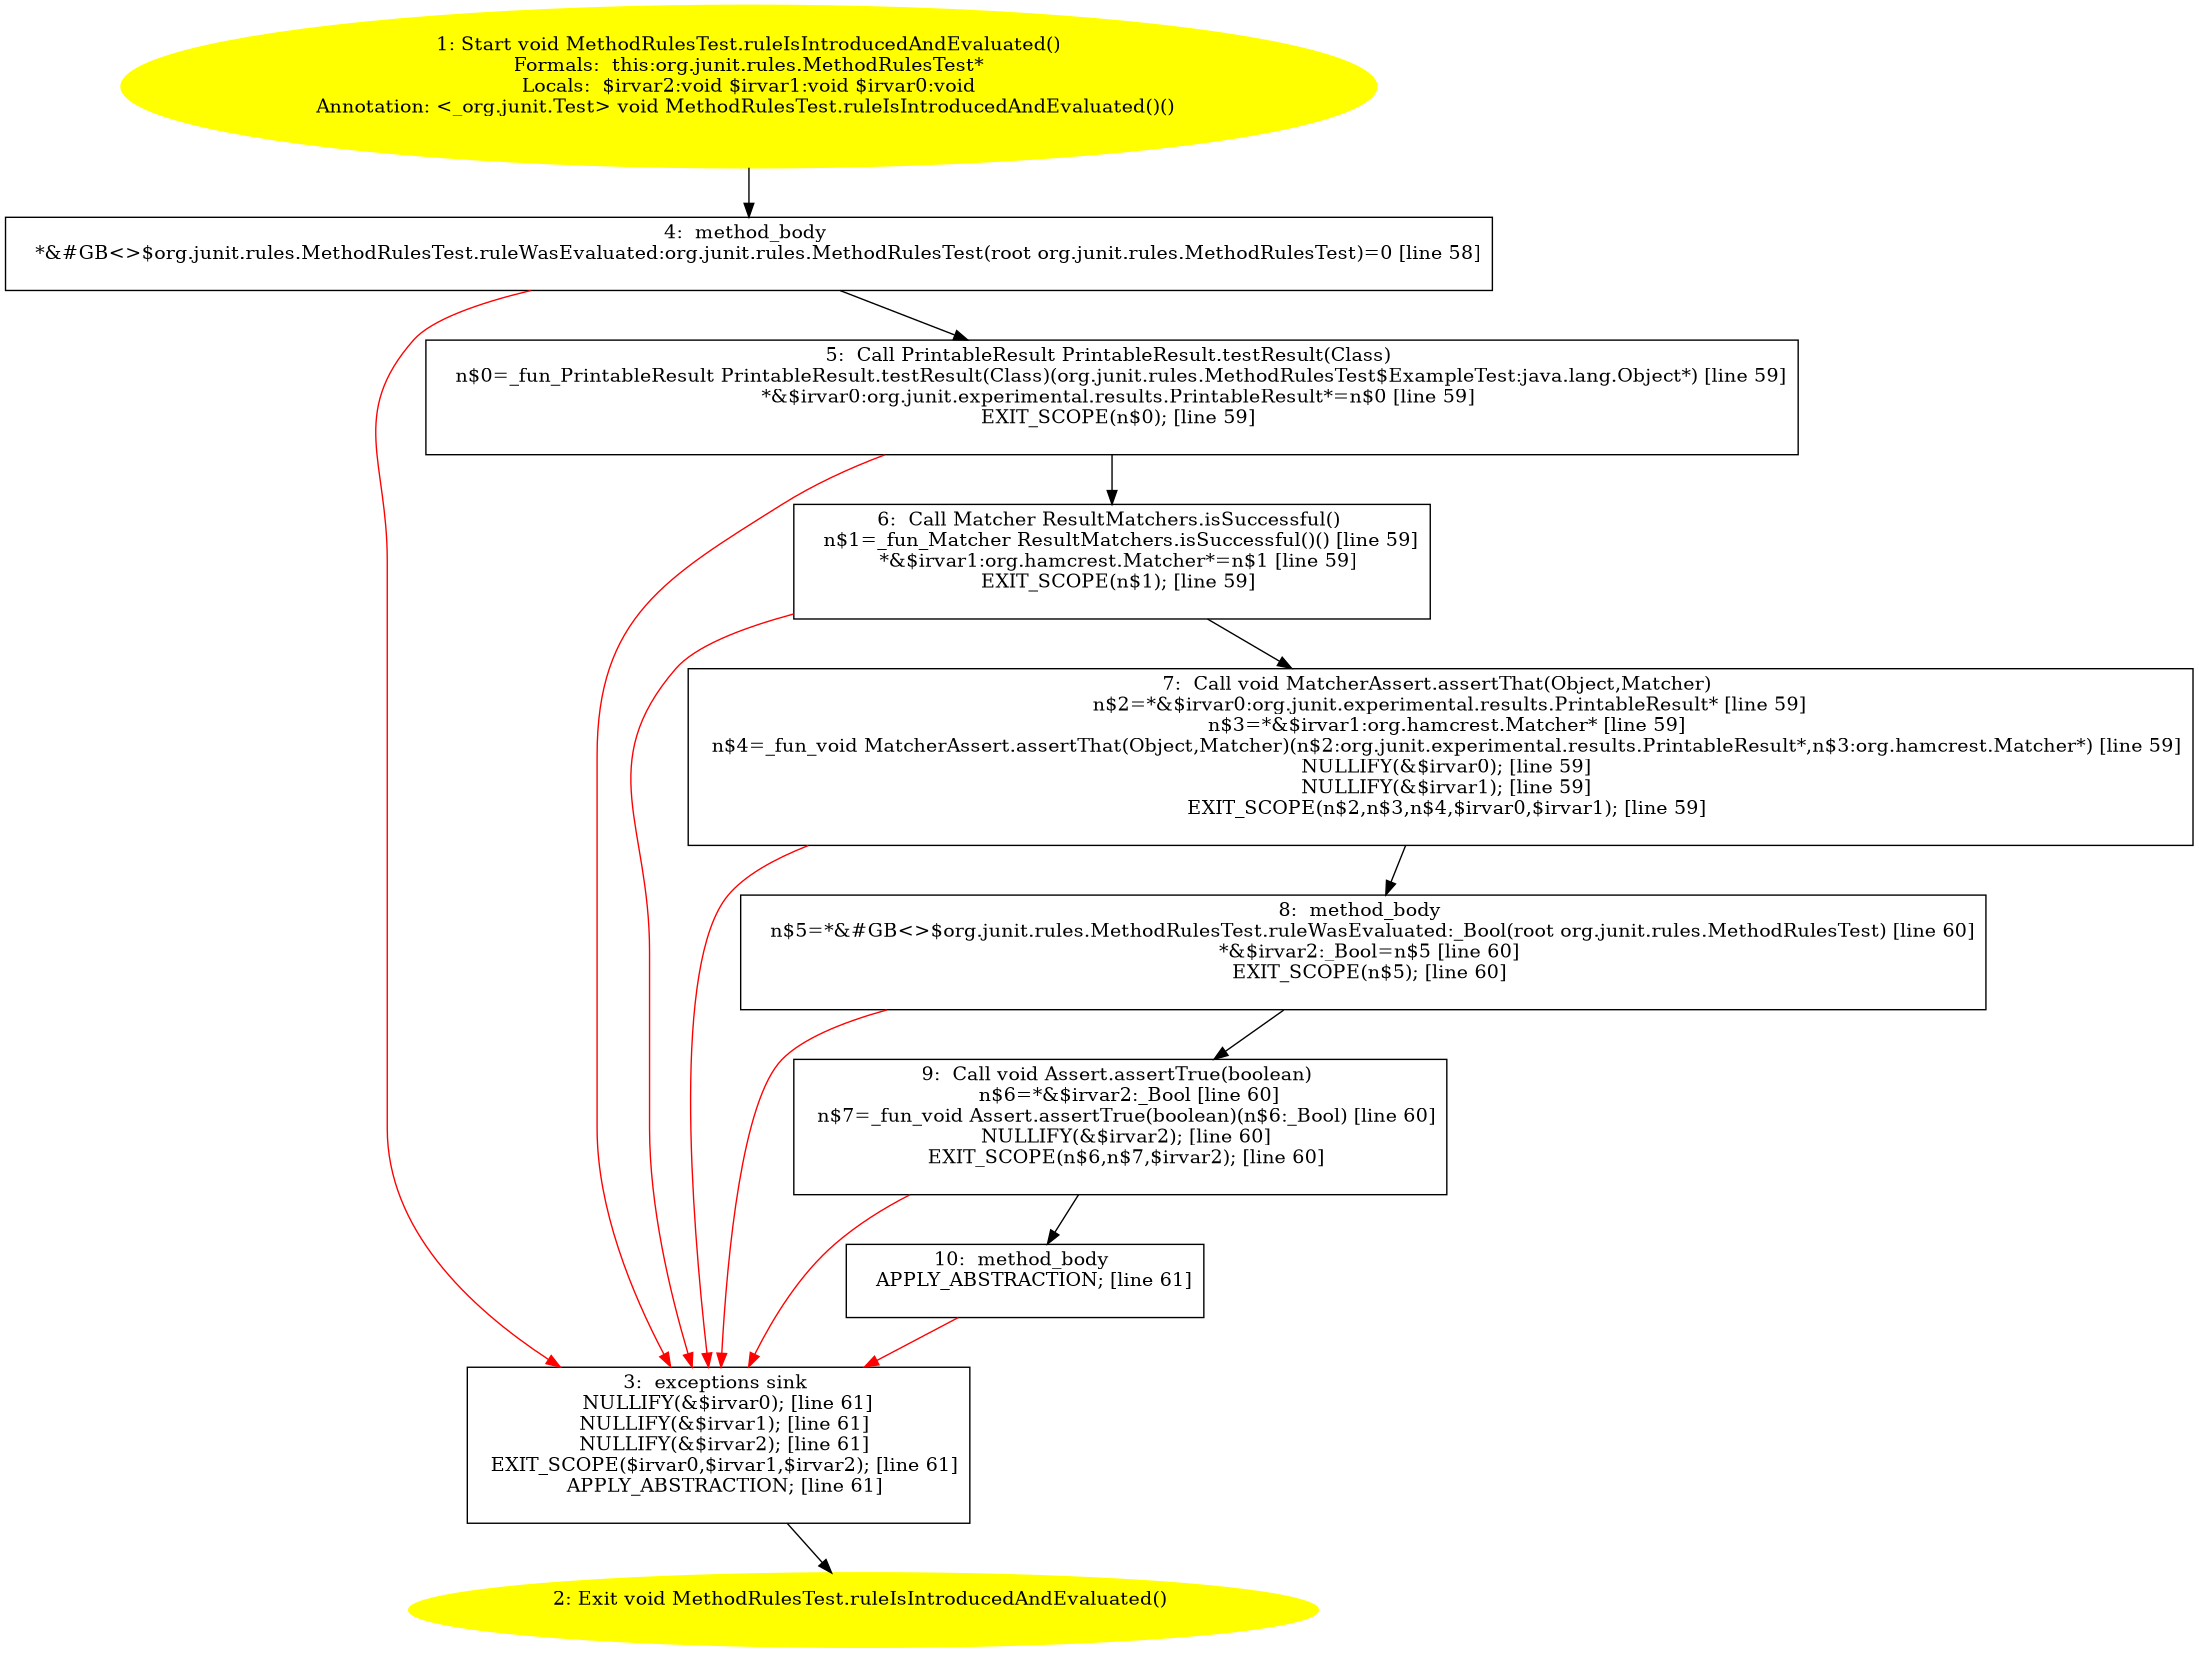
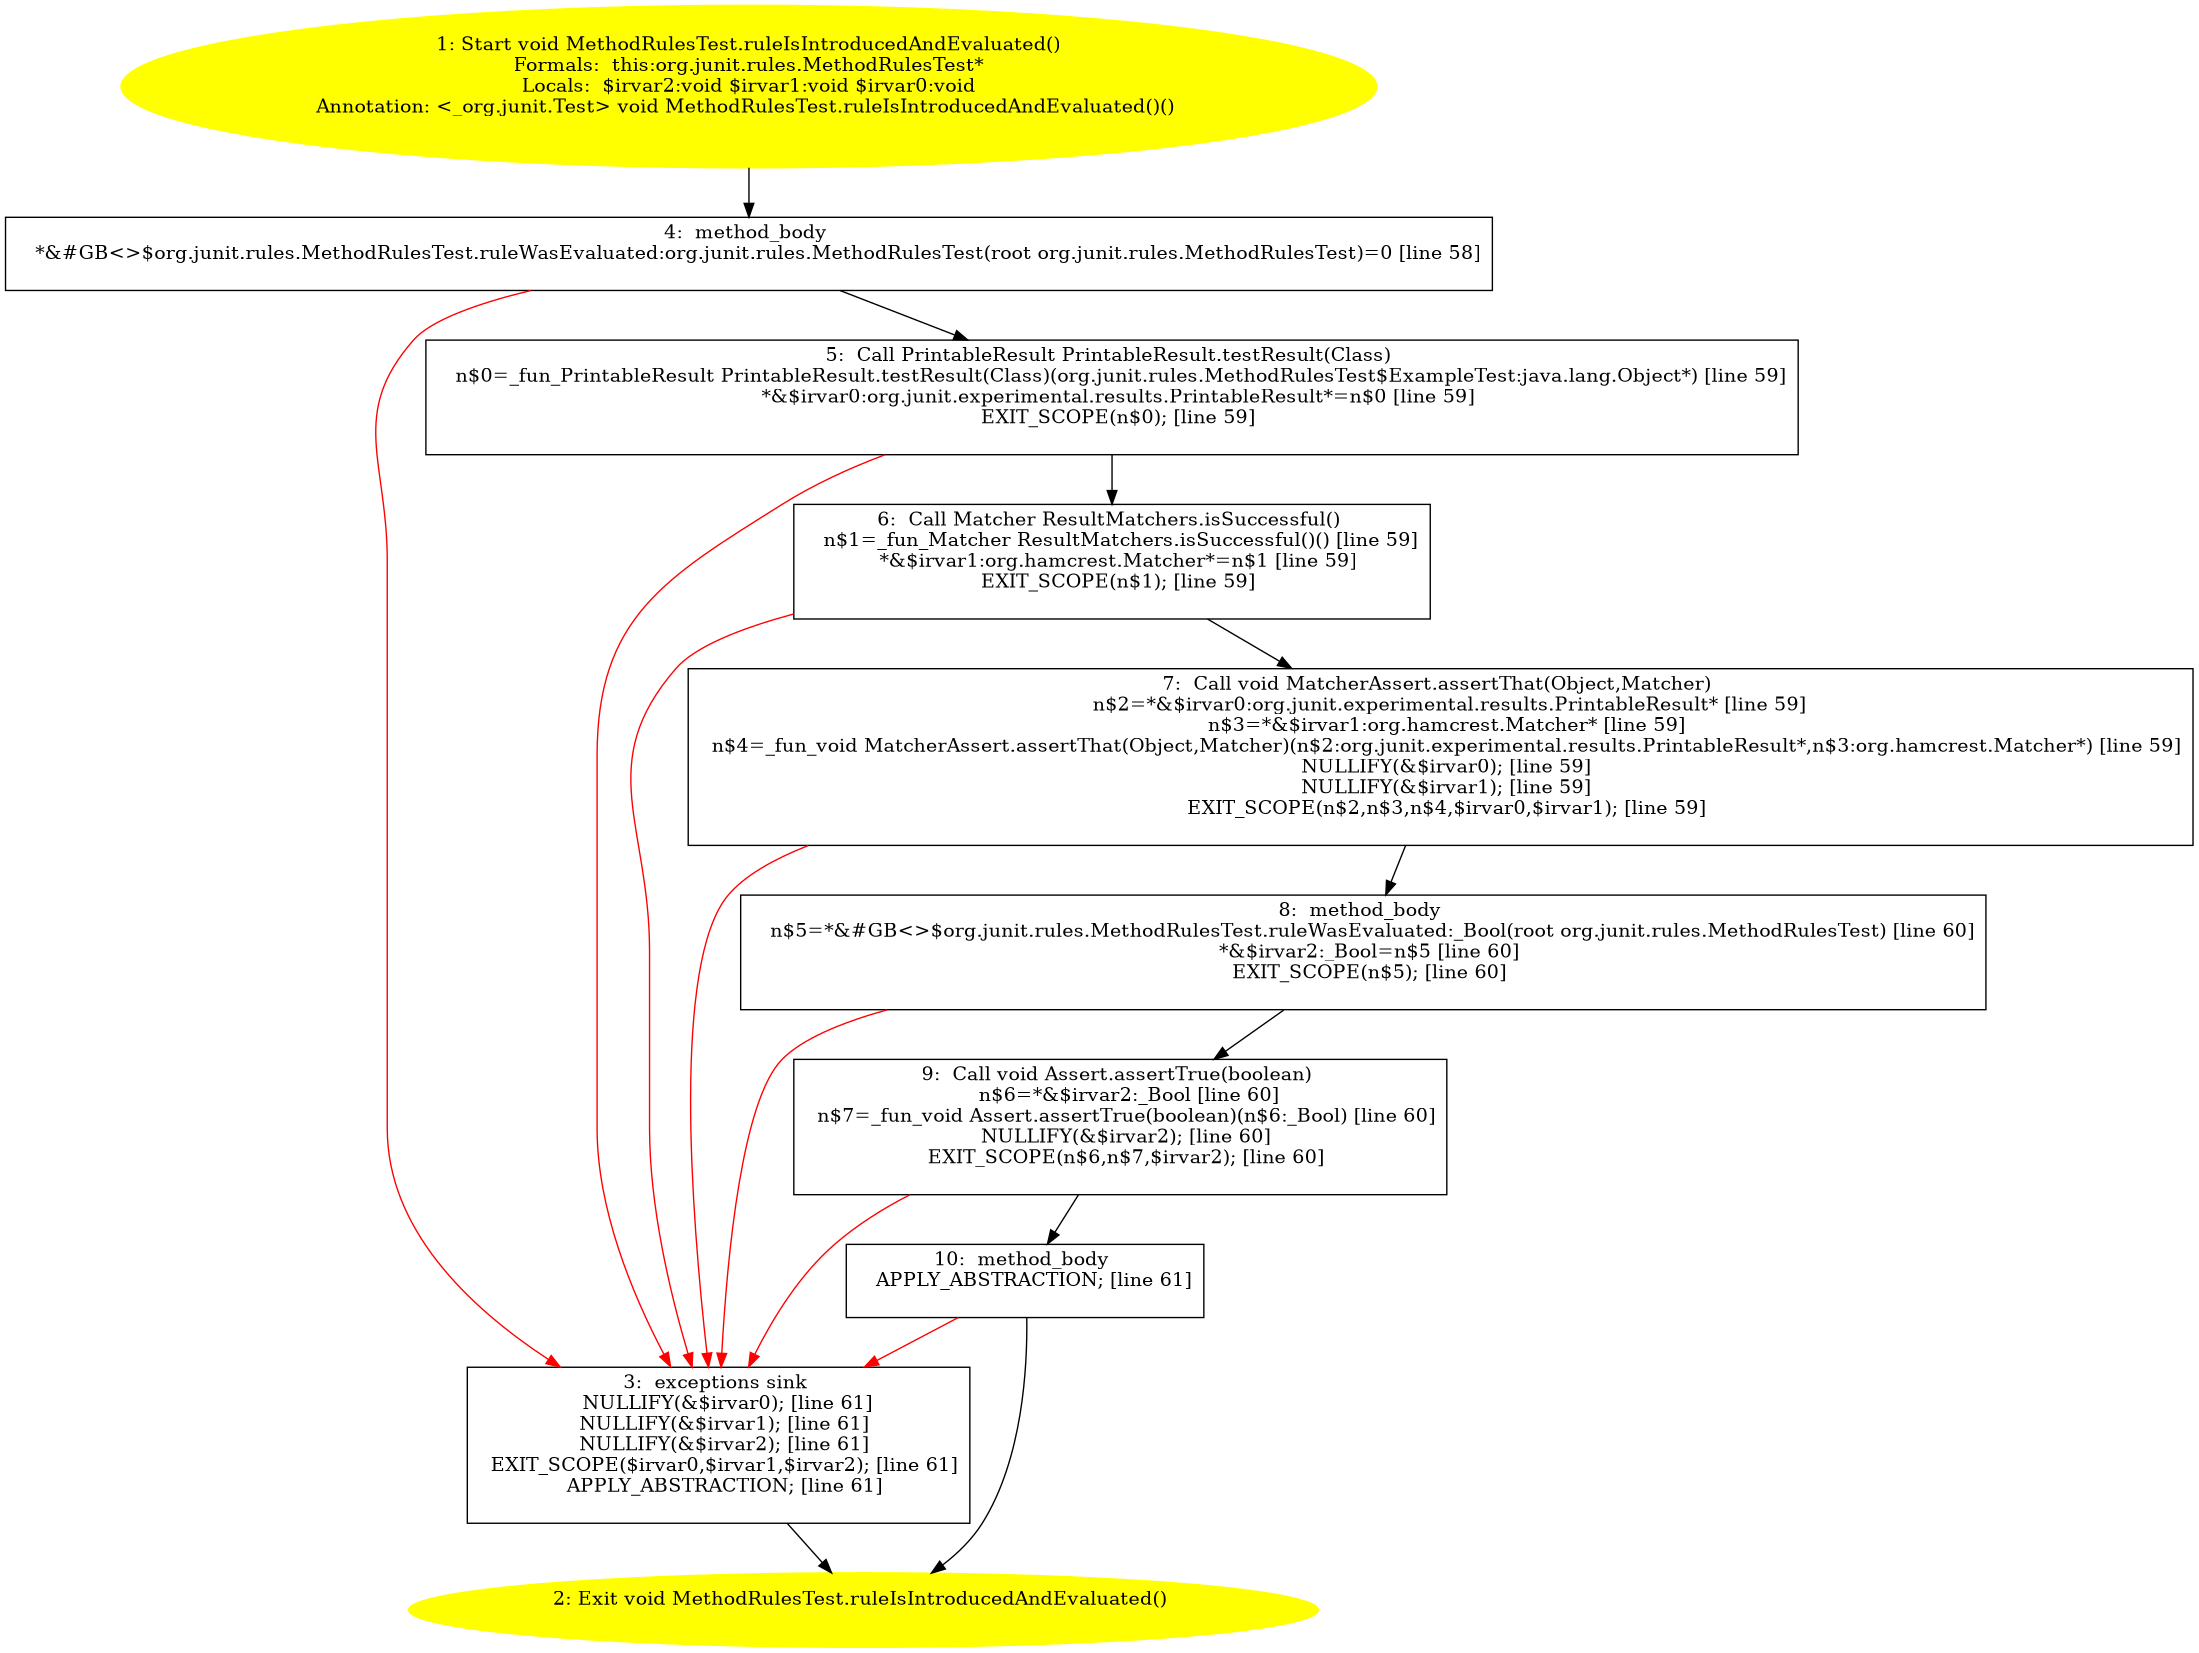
none -> (1012, 1452)
